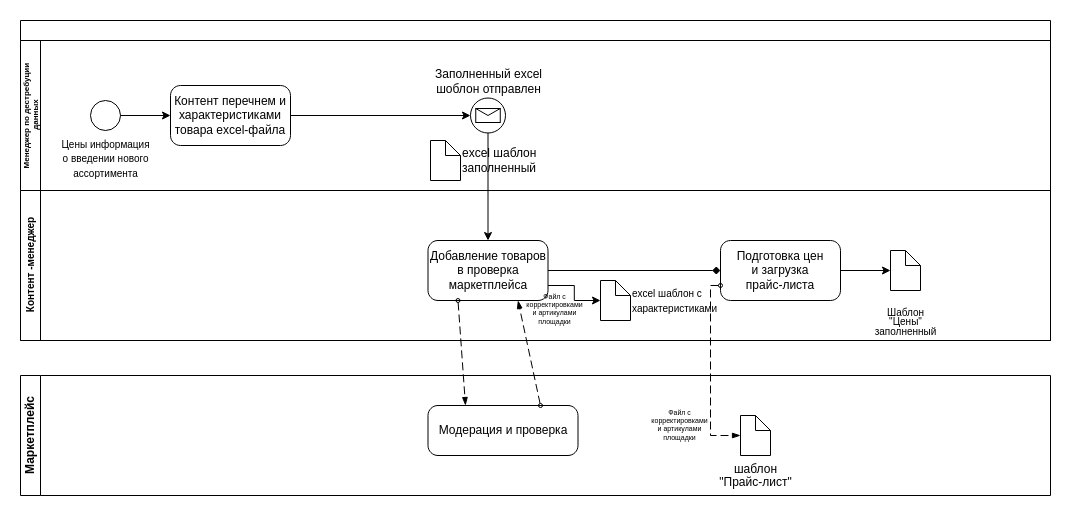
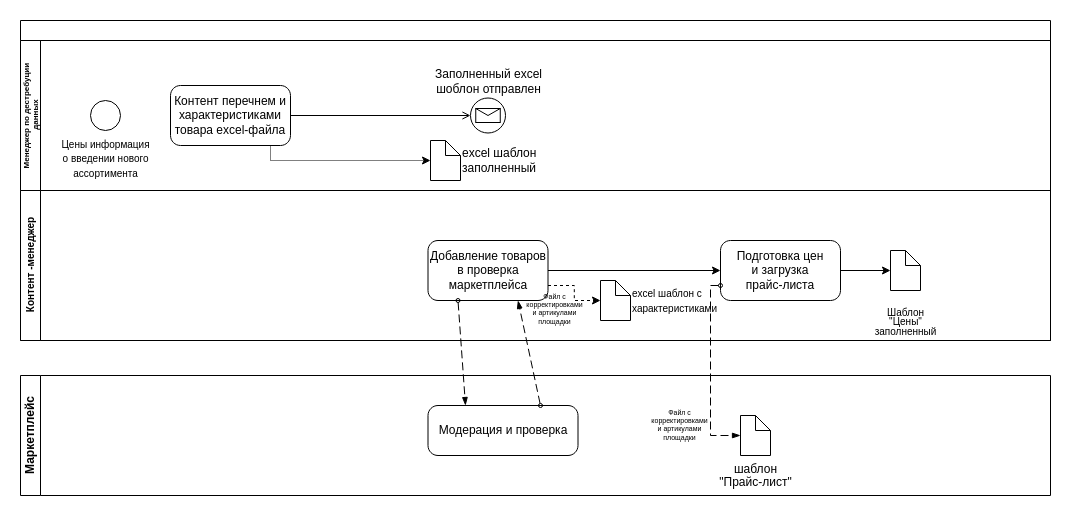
(142, 116) -> none
(462, 116) -> (463, 116)
none -> (422, 161)
(488, 183) -> none
(712, 271) -> (712, 271)
(574, 290) -> (574, 290)
